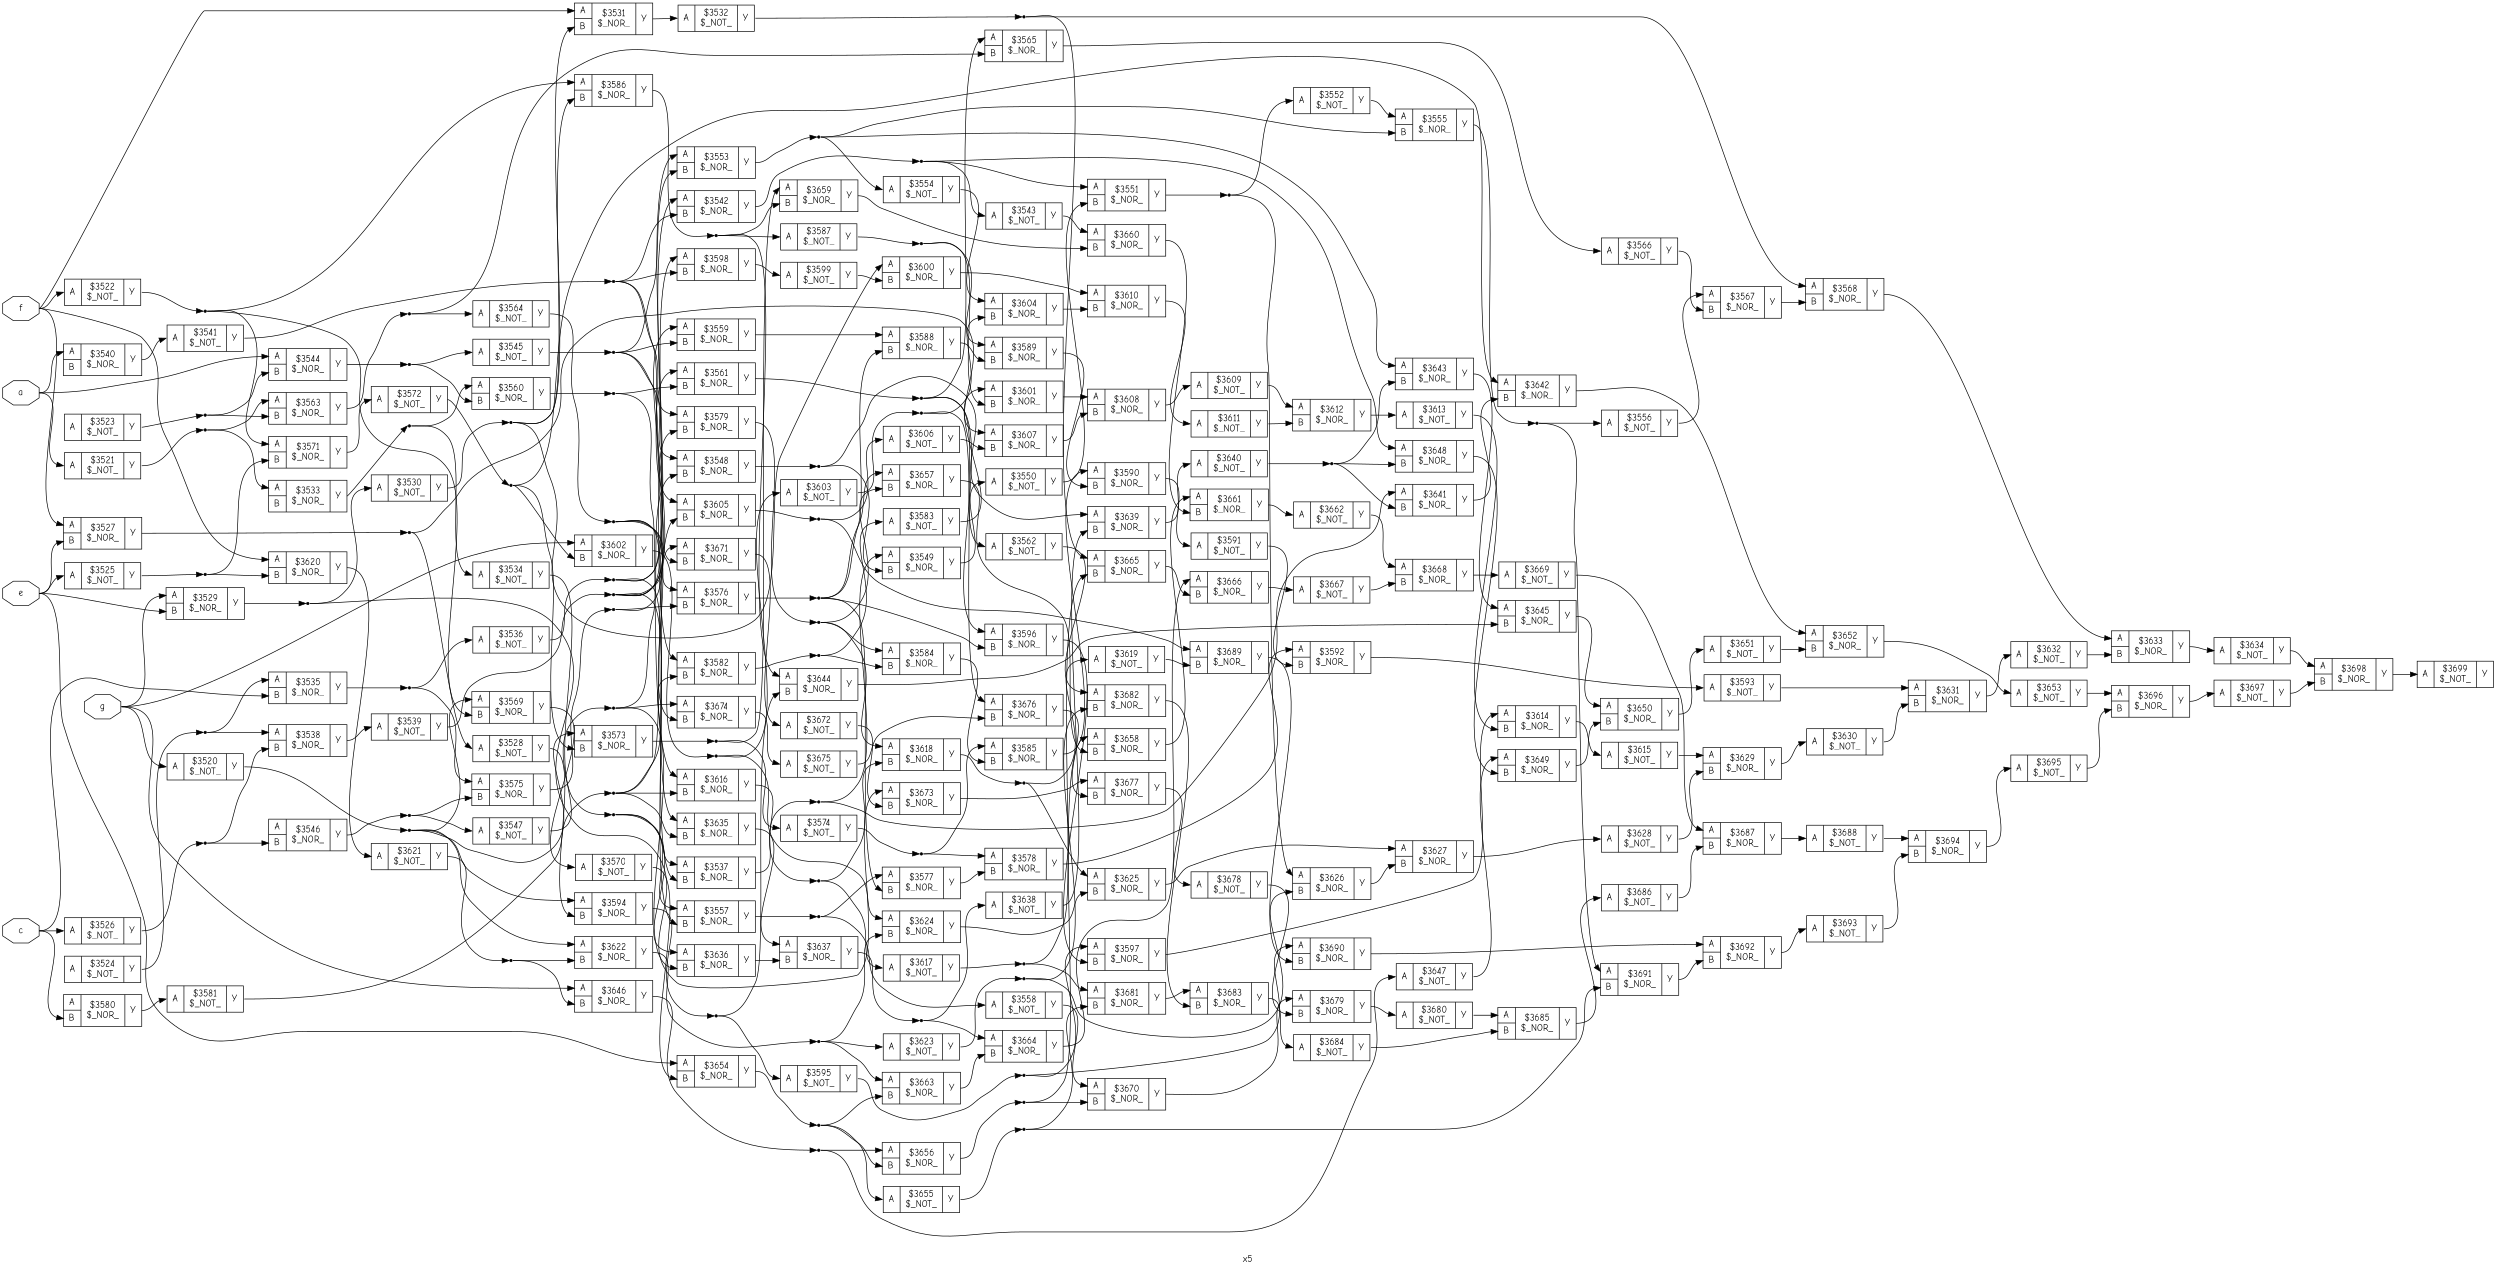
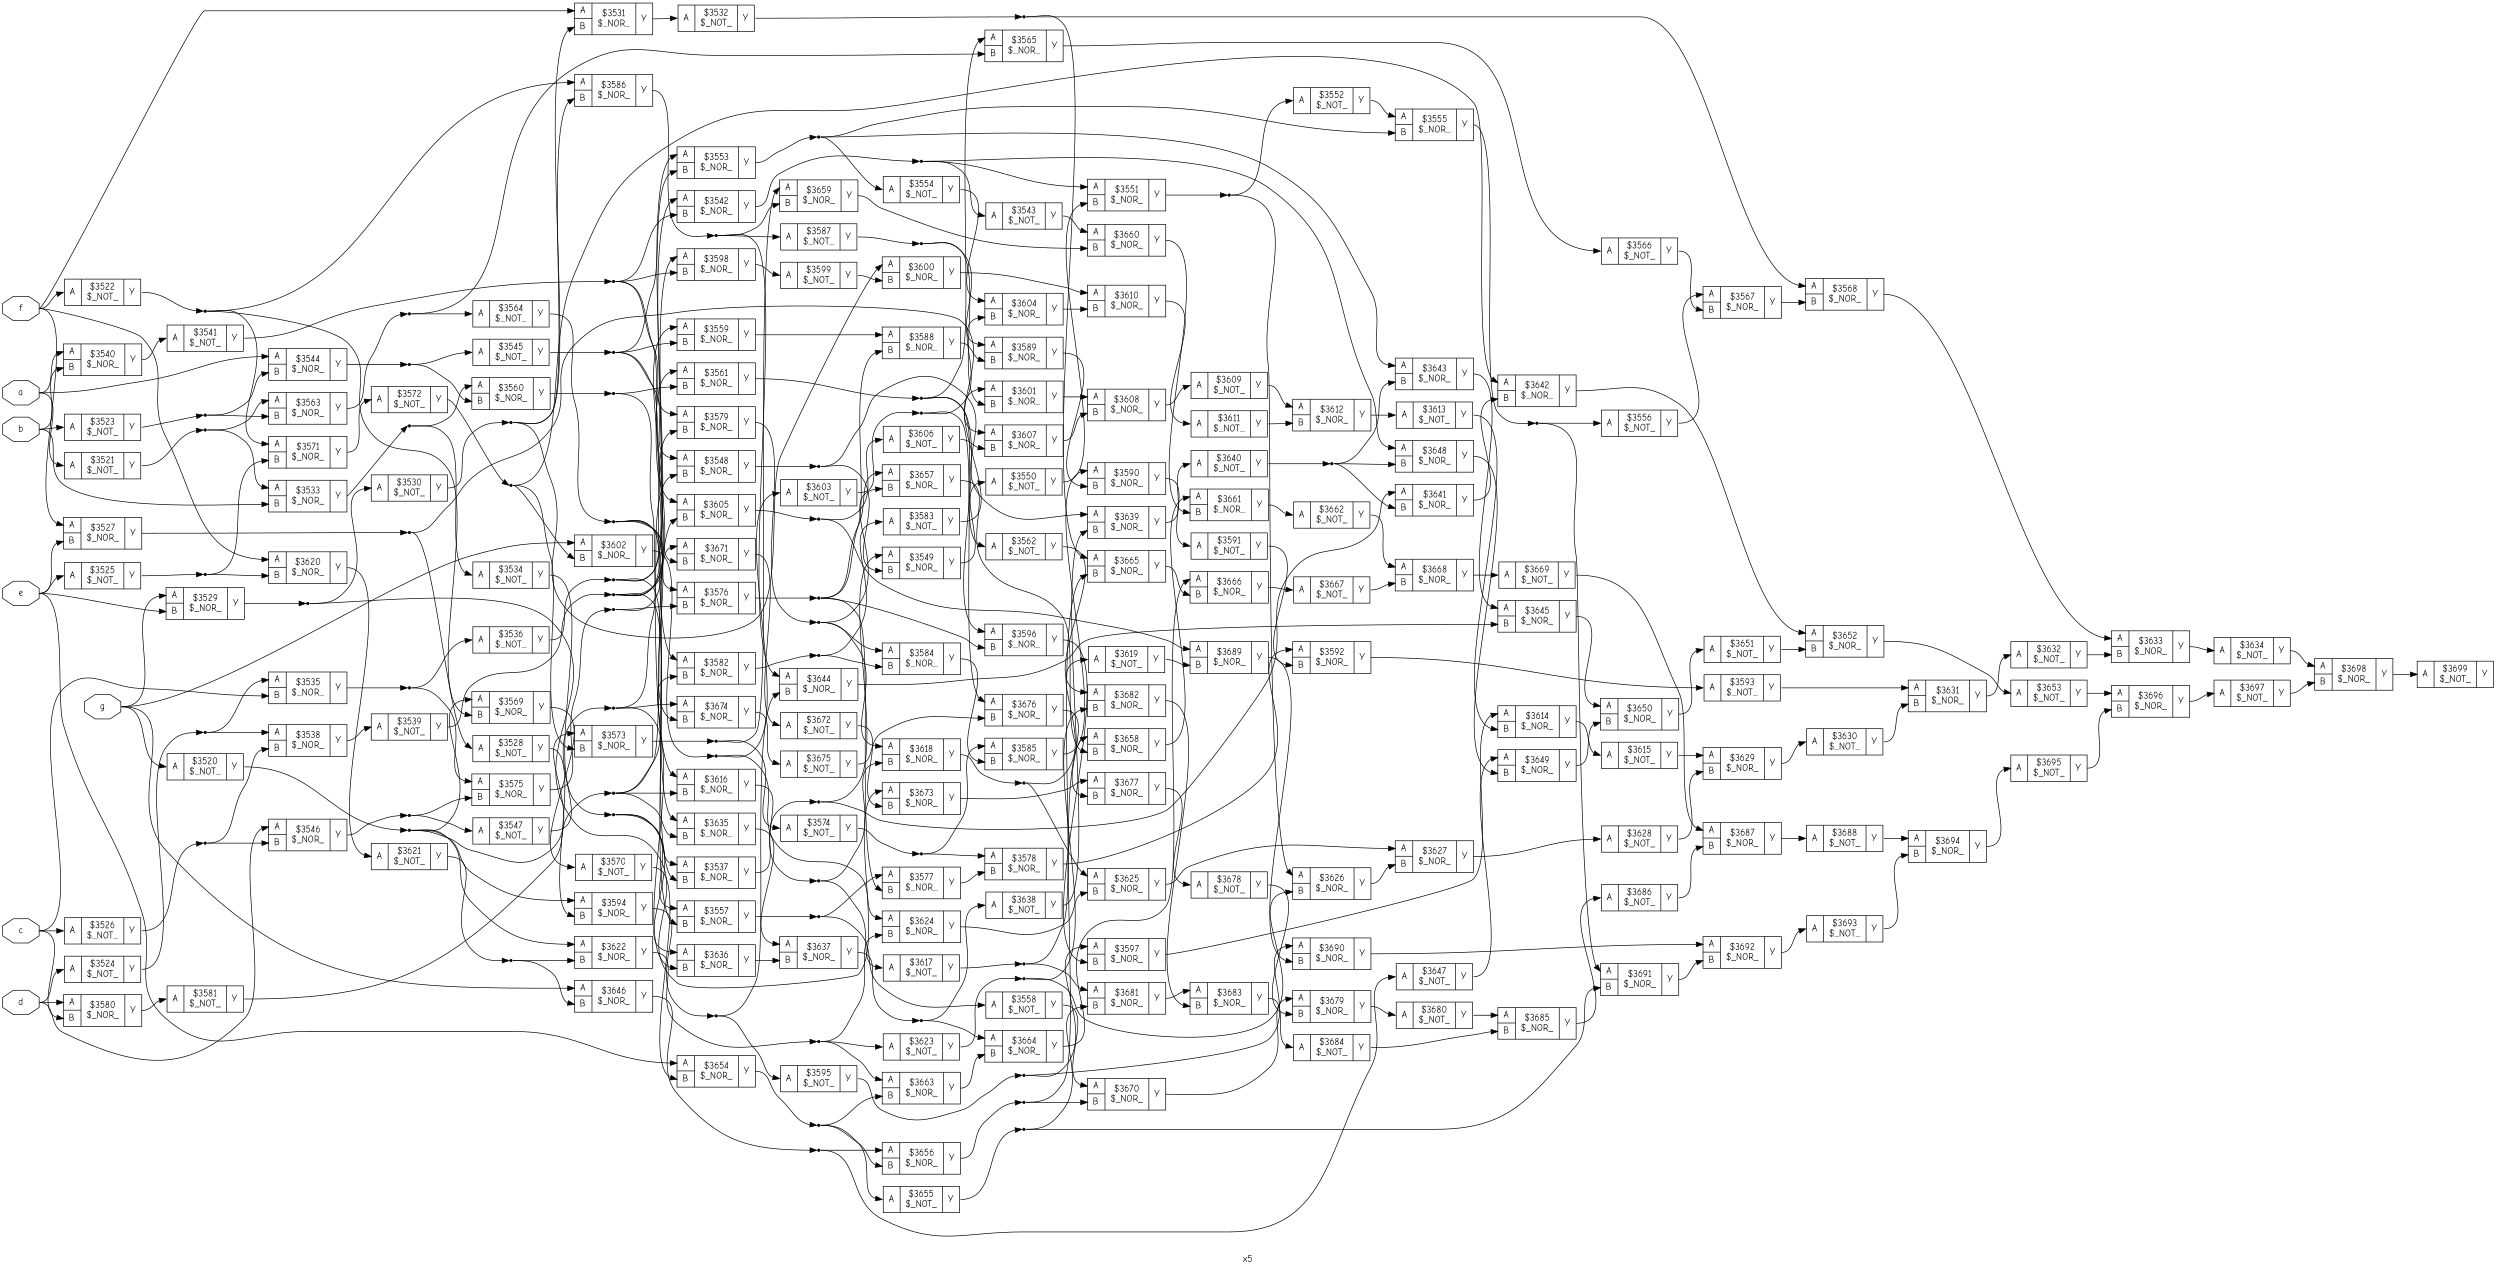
none -> (21, 429)
none -> (21, 1002)
